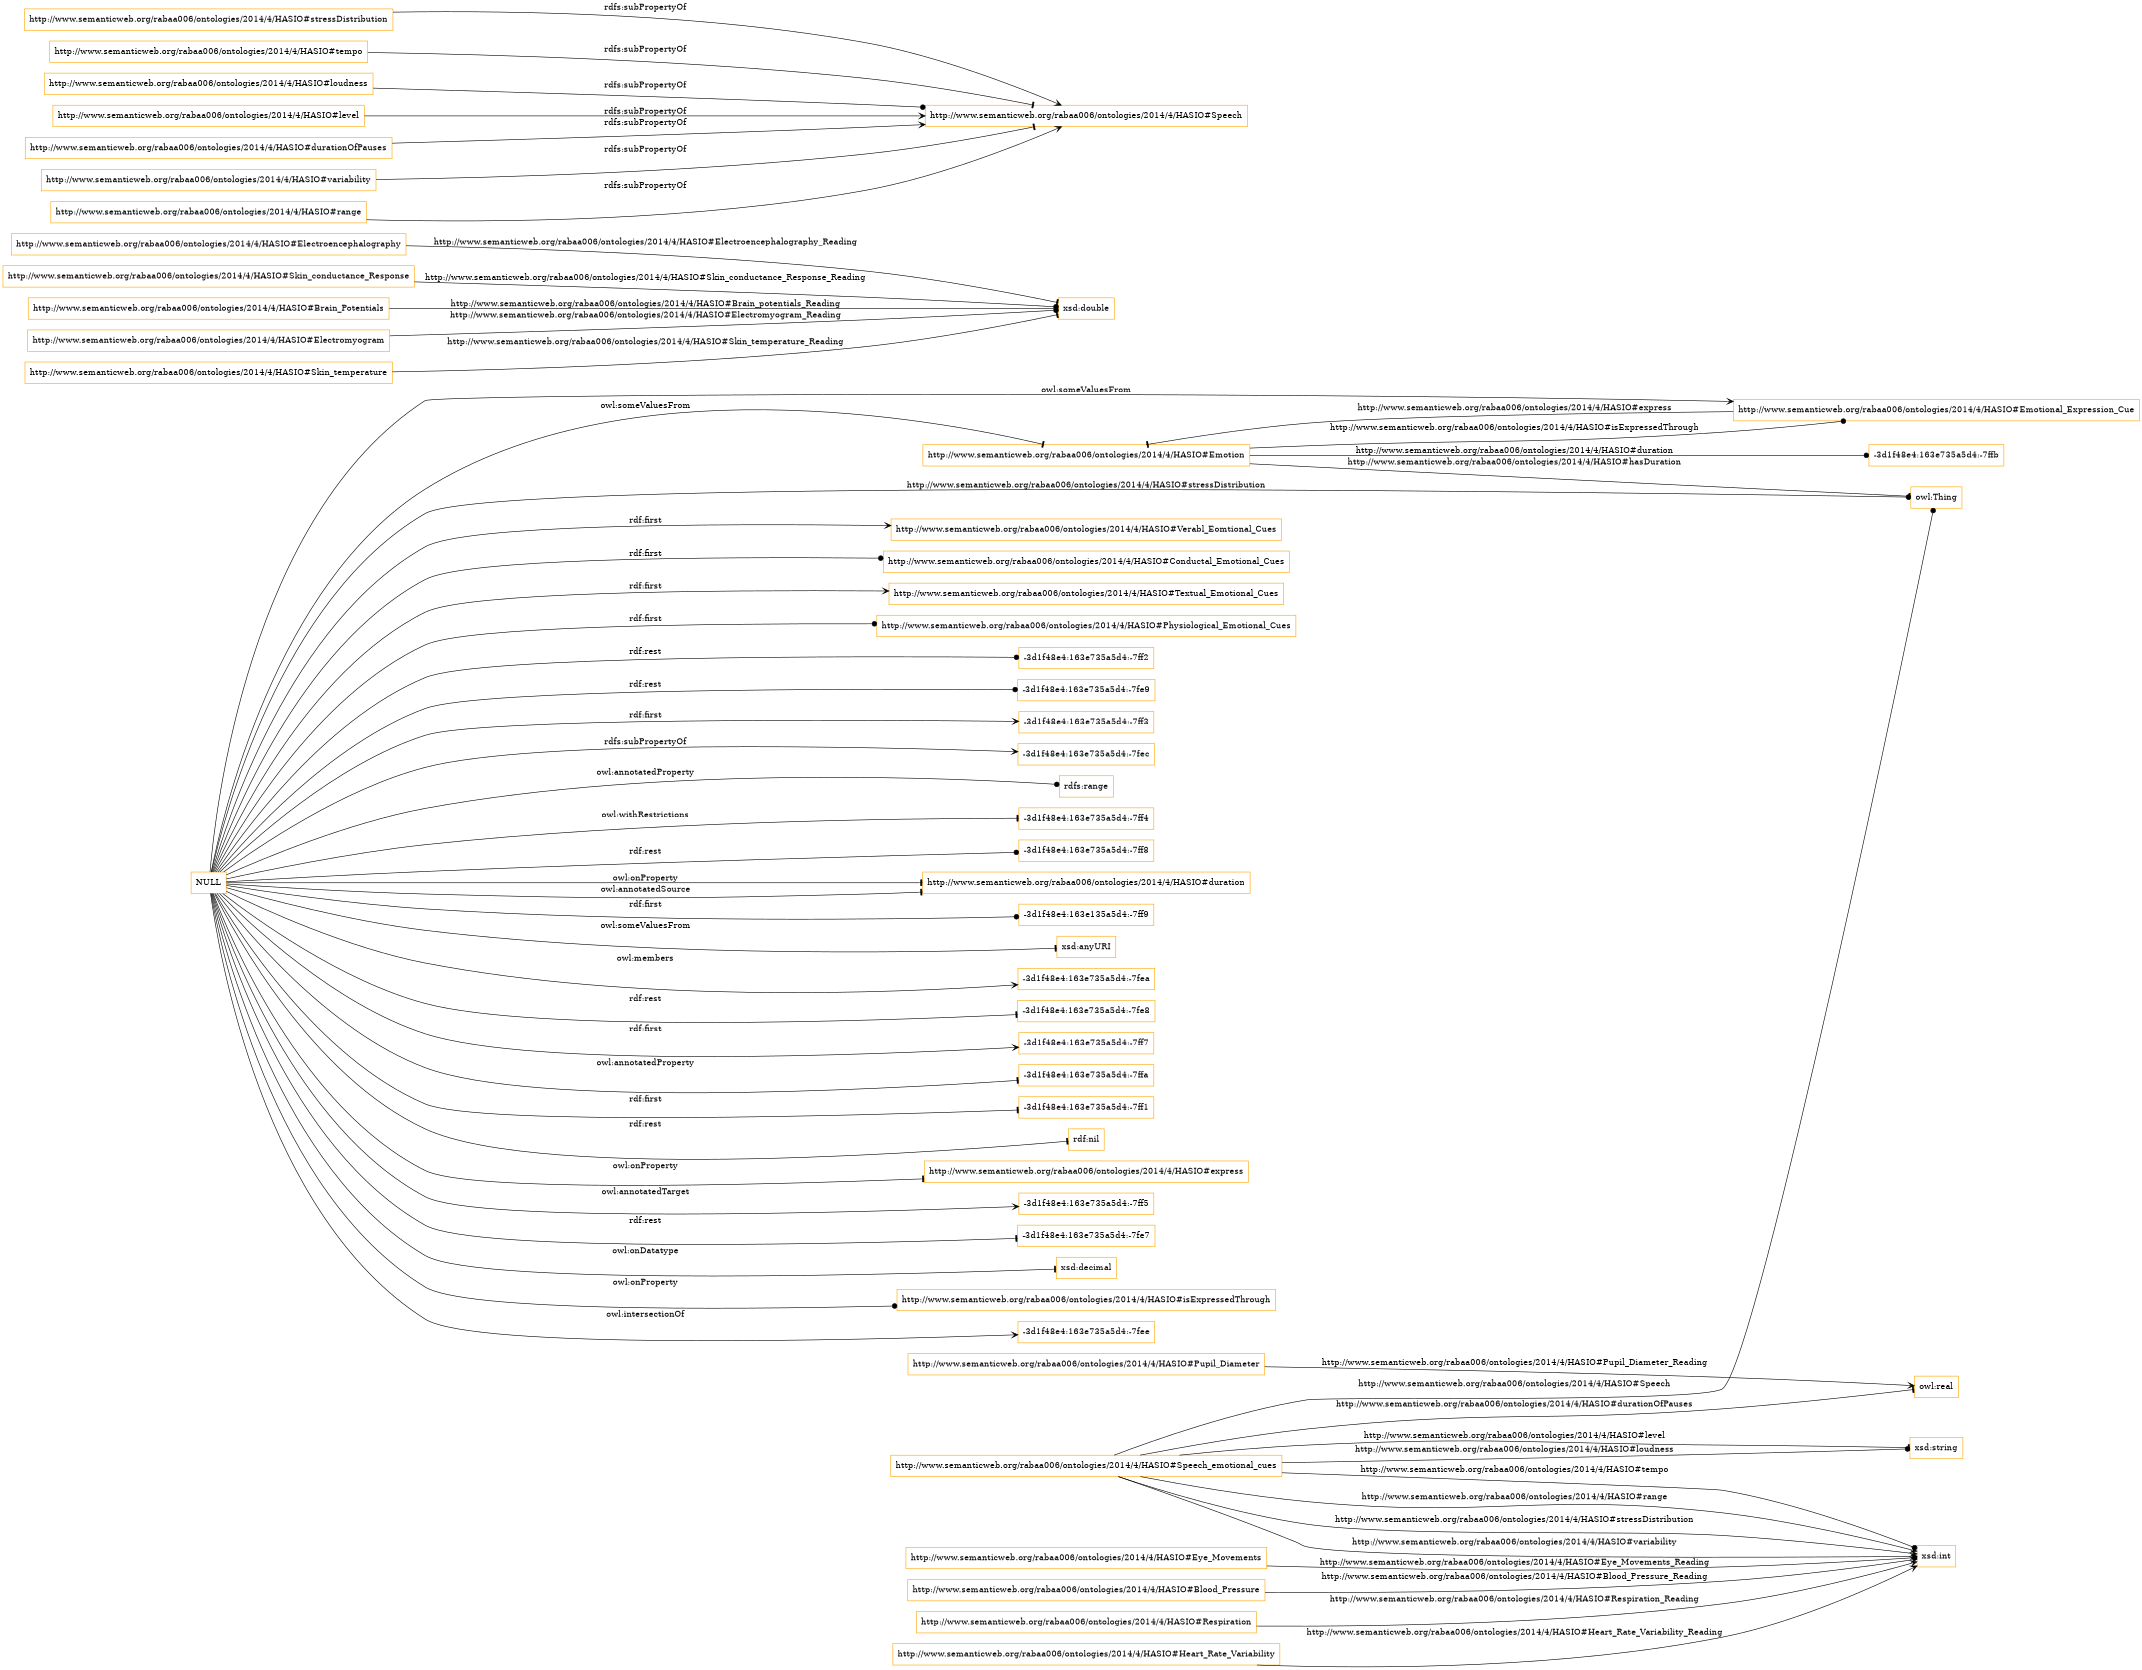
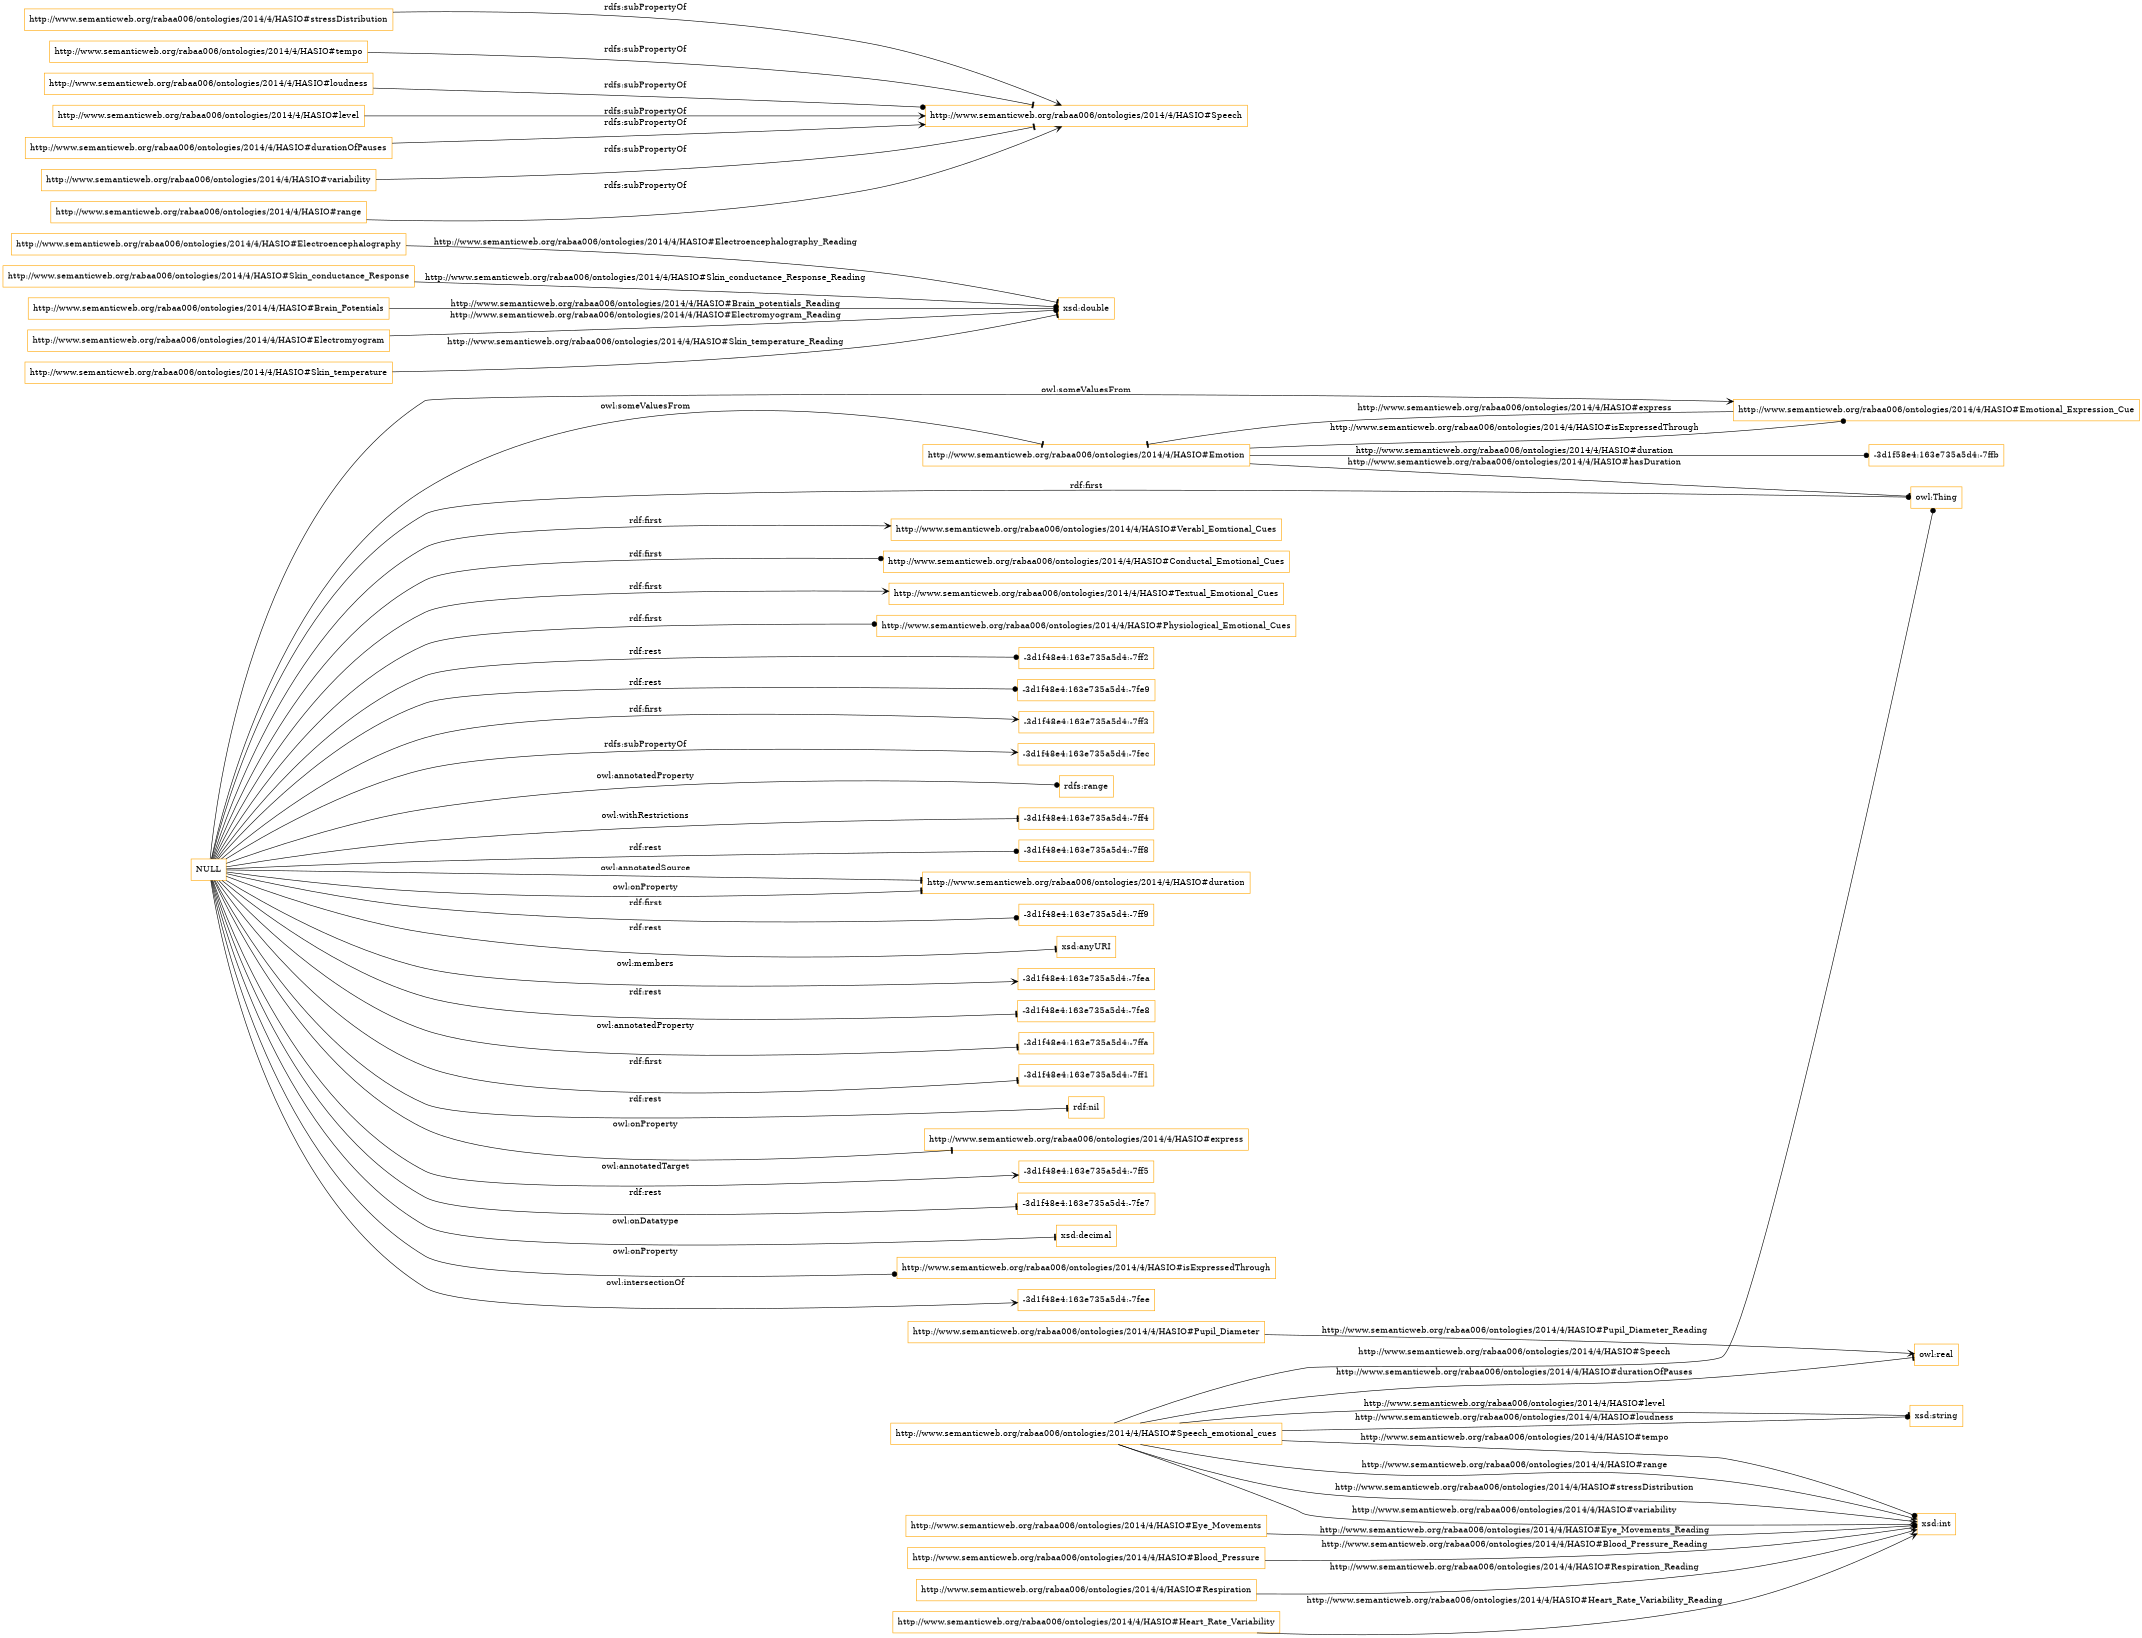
(1936, 455) -> (1936, 455)
(1086, 485) -> (1086, 486)
(1086, 915) -> (1086, 915)
(646, 926) -> (646, 928)
(1086, 1043) -> none
